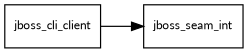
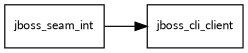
(116, 26) -> (120, 26)
